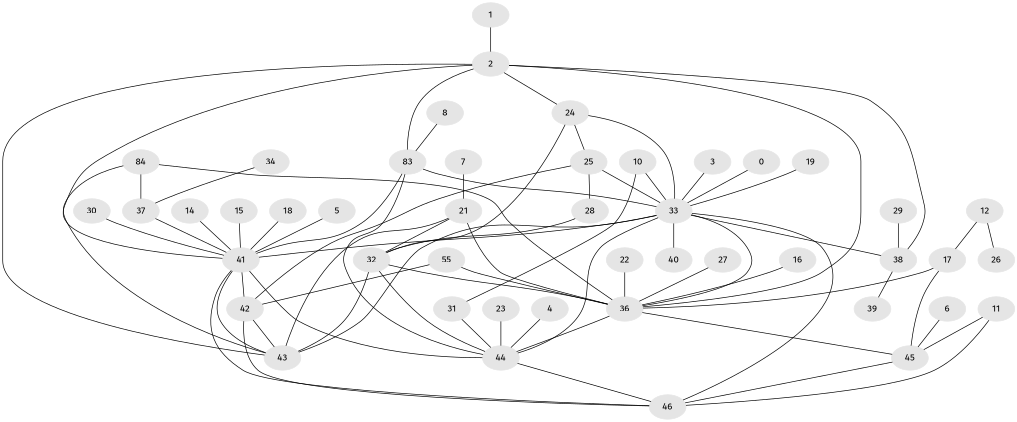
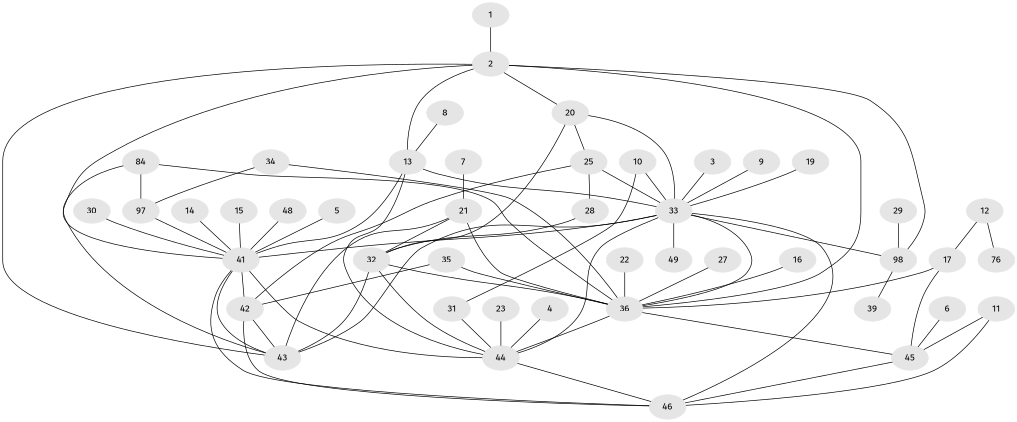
(570, 113) -> (570, 113)
(408, 162) -> (408, 162)
(762, 162) -> (762, 162)
none -> (482, 192)
(141, 211) -> (141, 211)
(288, 211) -> (288, 211)
(446, 260) -> (446, 260)
(674, 260) -> (674, 260)
(898, 260) -> (898, 260)
(996, 260) -> (996, 260)
